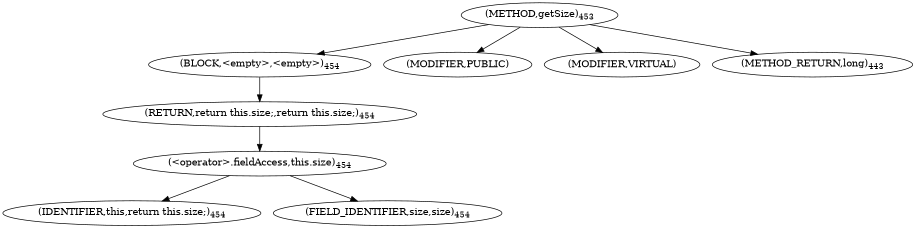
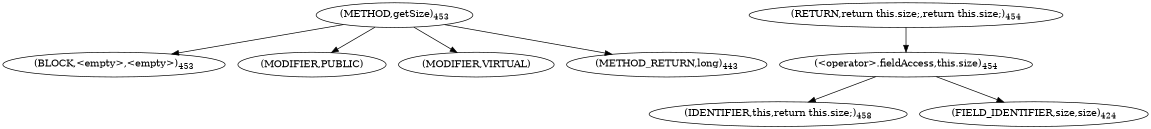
(332, 64) -> (186, 64)
(260, 86) -> none
(218, 212) -> (864, 113)
(462, 212) -> (1108, 113)
